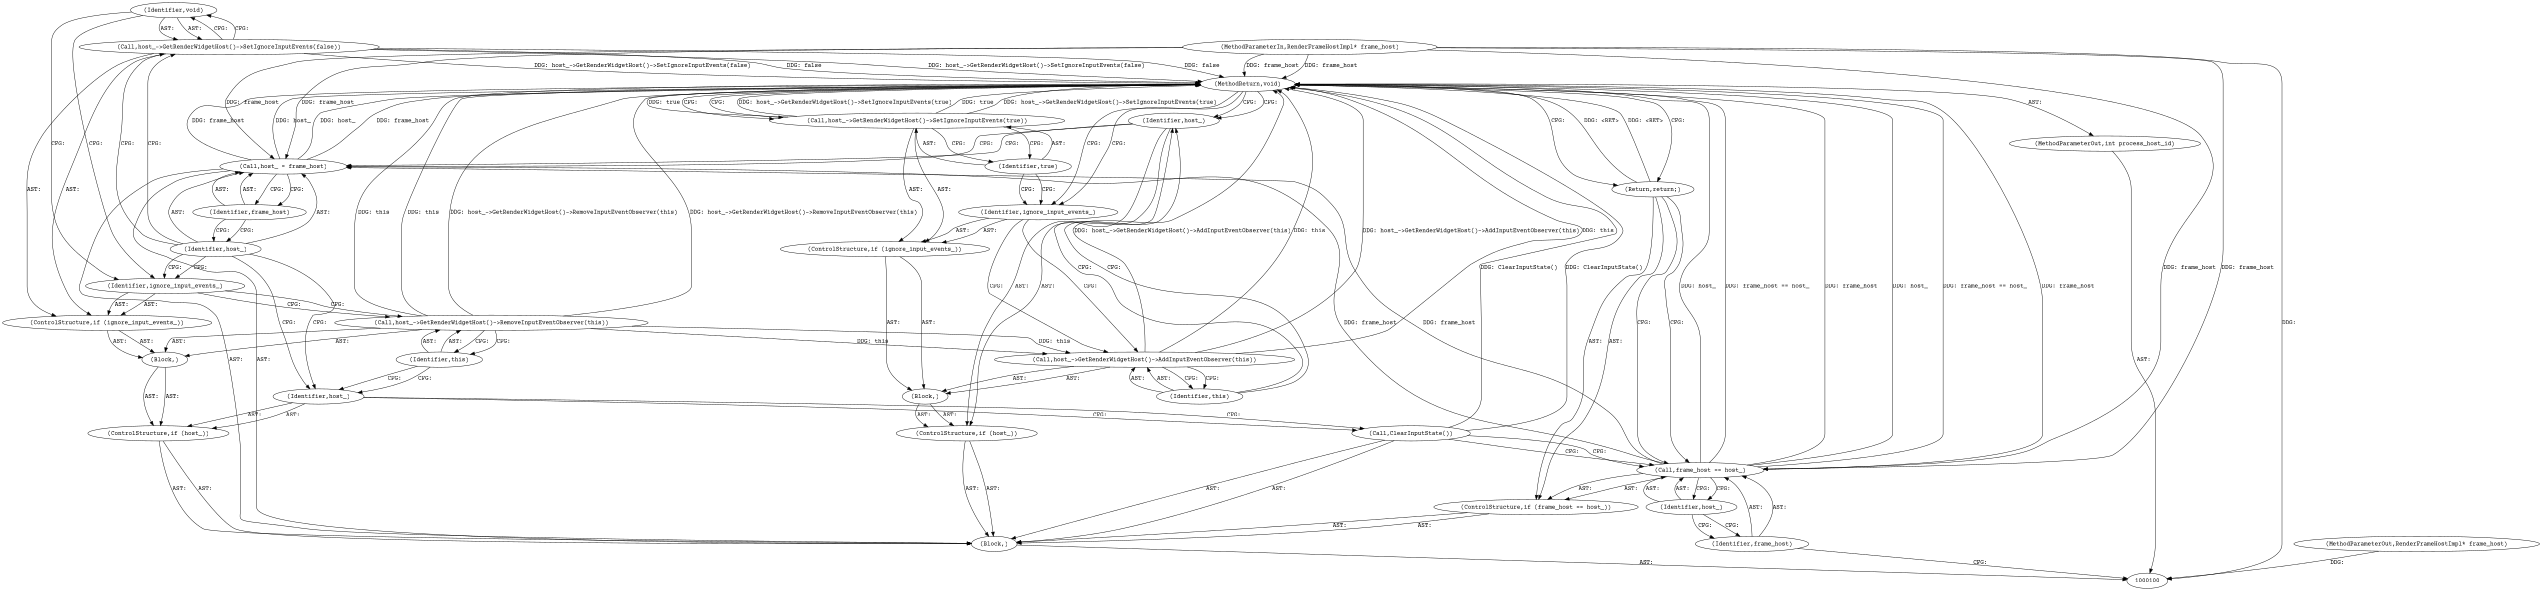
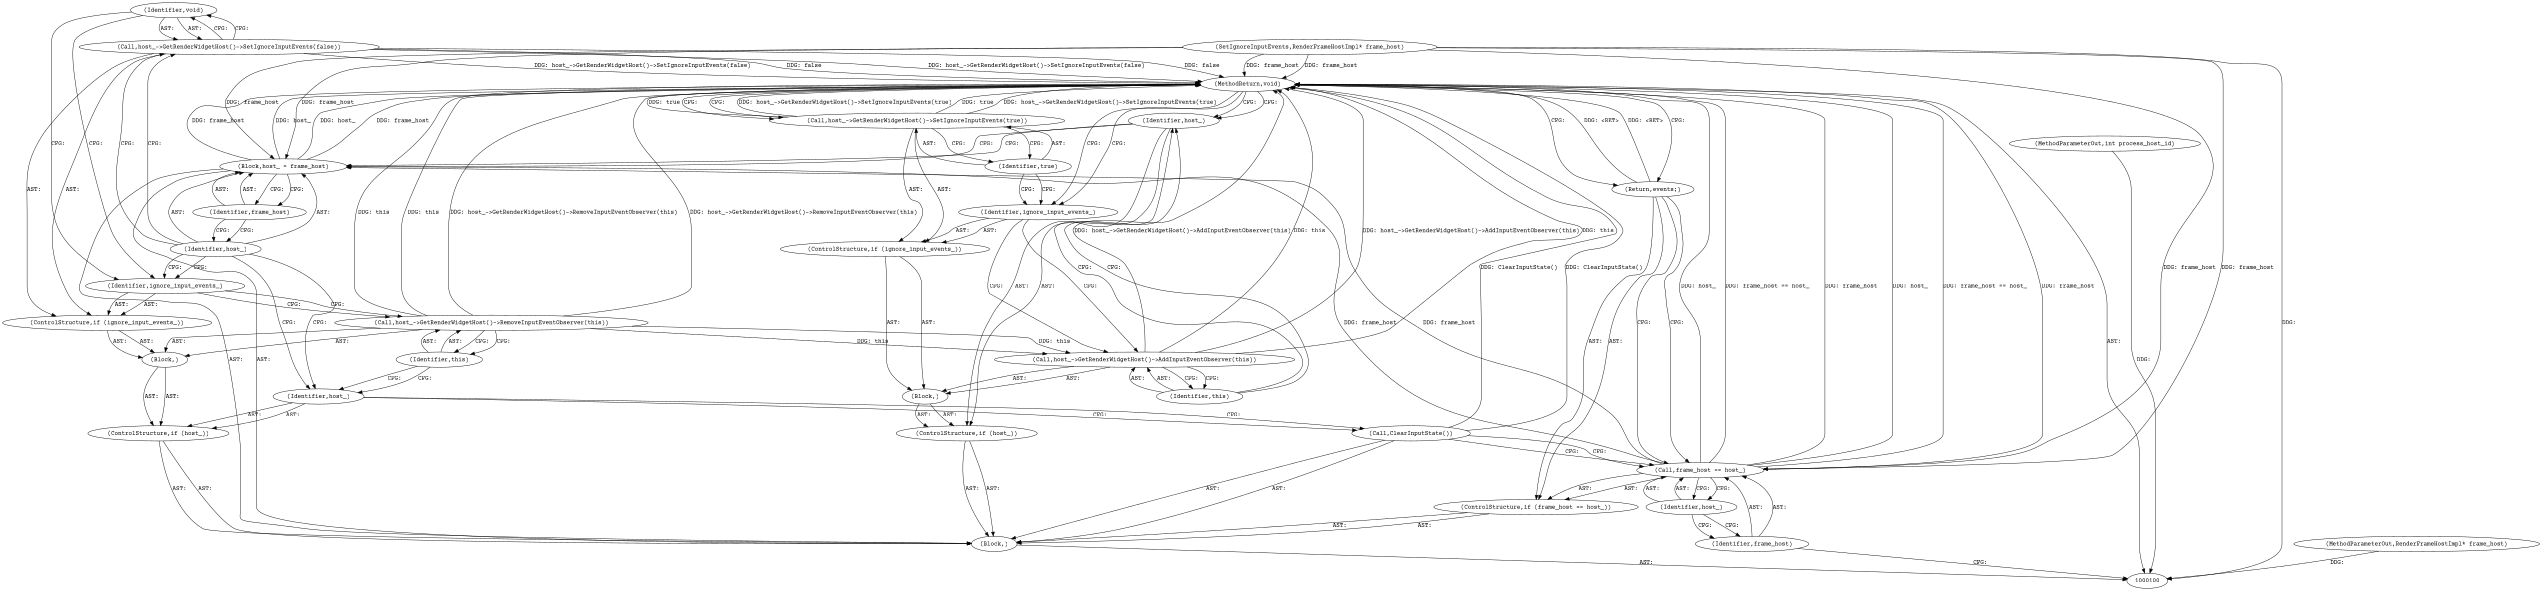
(1310, 47) -> (1310, 47)
(1696, 86) -> (1889, 97)
(283, 166) -> (283, 166)
(1653, 189) -> (1653, 189)
(2146, 360) -> (2146, 360)
